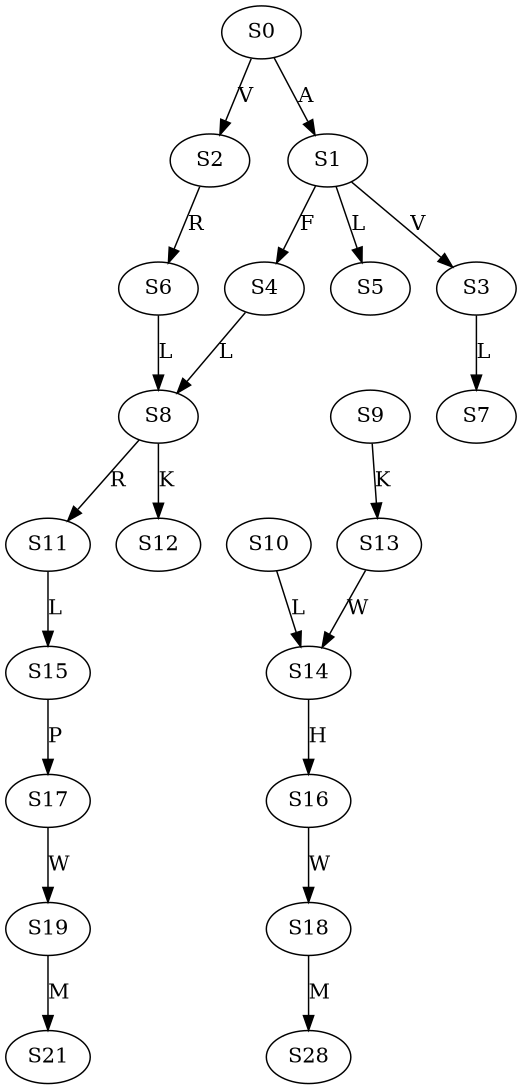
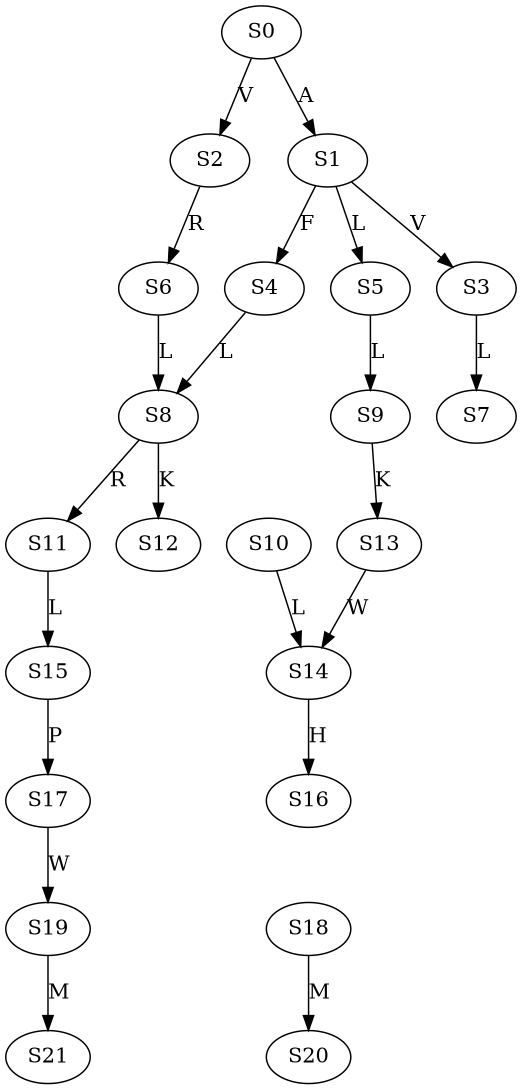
none -> (370, 345)
(309, 858) -> none
(309, 1057) -> (309, 1057)
